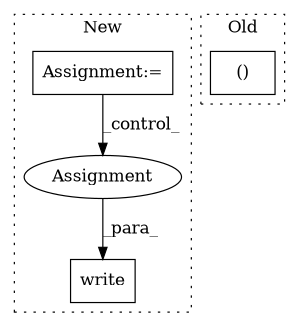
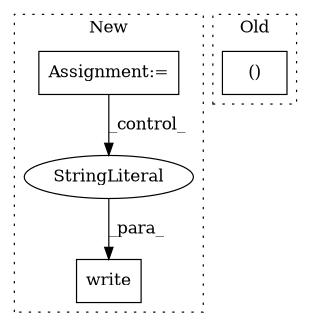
(103, 177) -> (109, 177)
